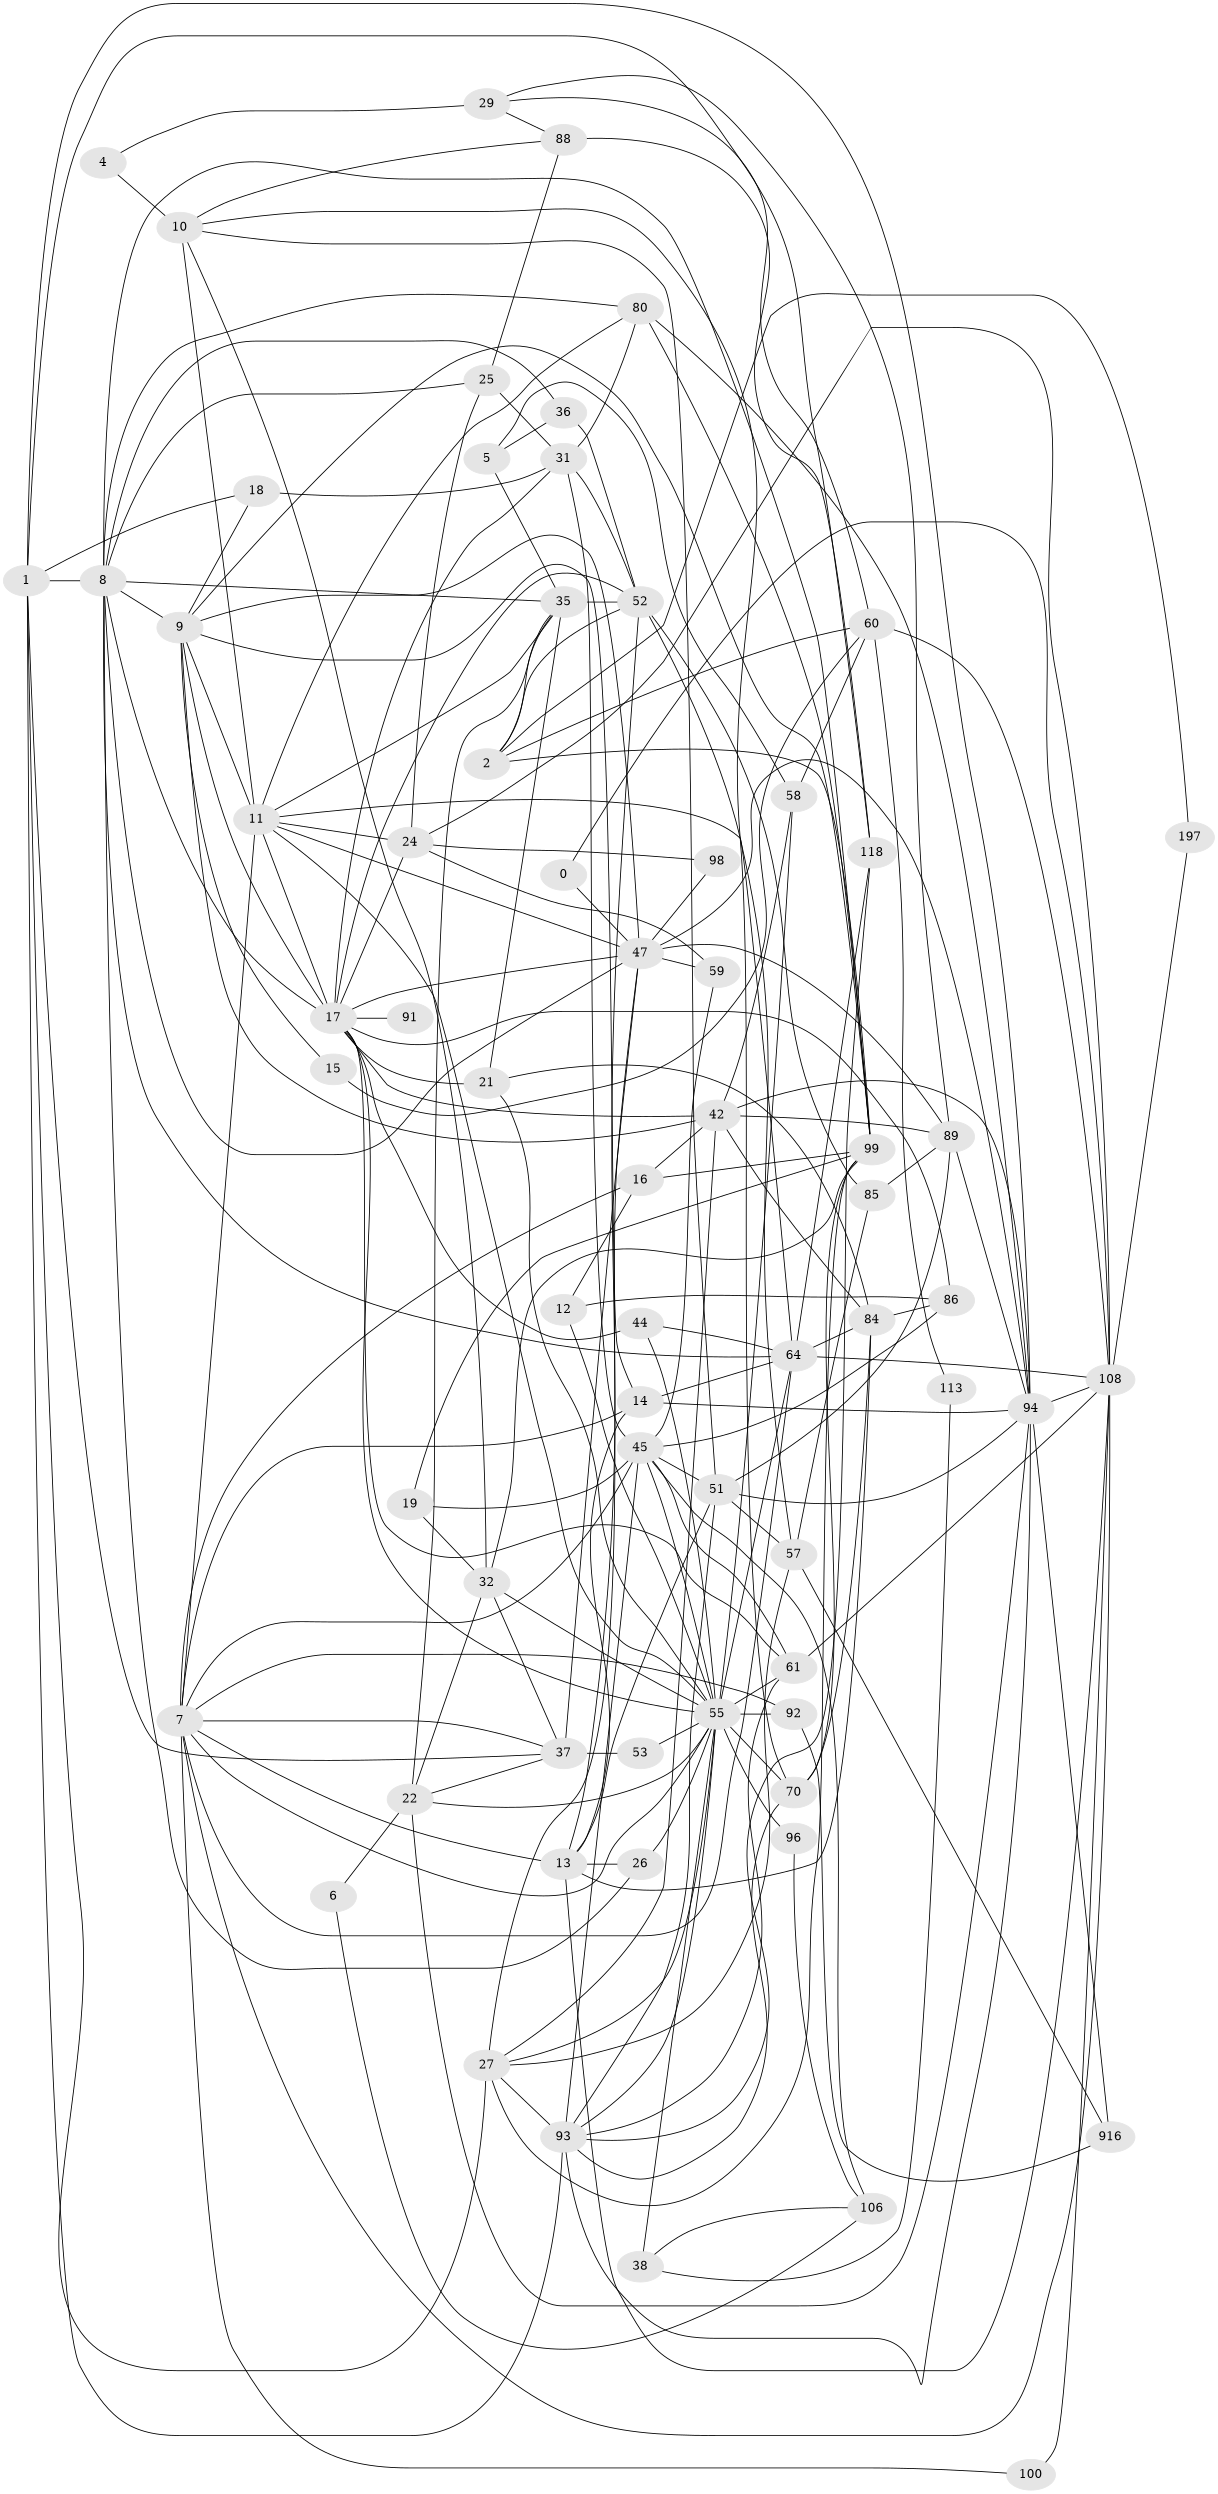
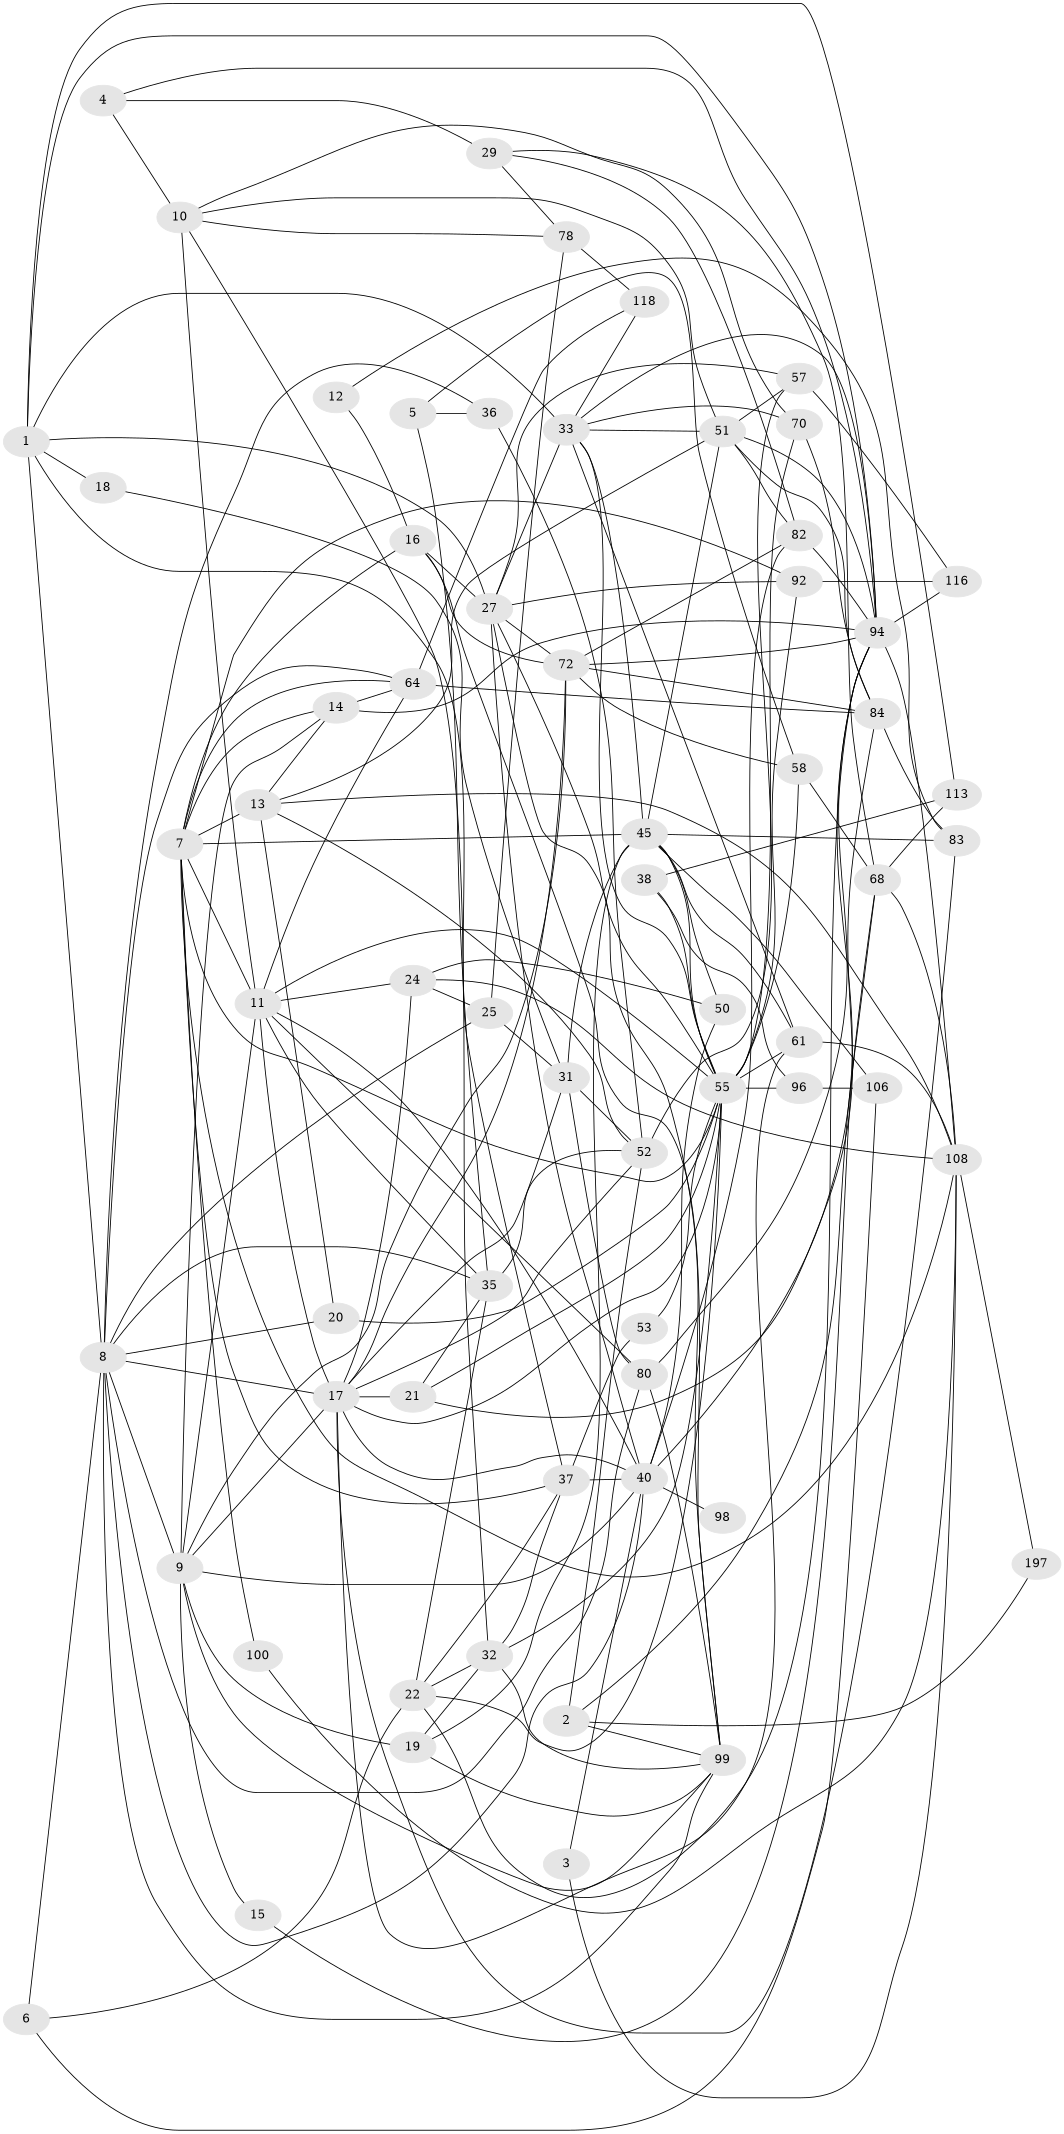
(541, 36) -> (637, 3)
none -> (690, 84)
(564, 140) -> (566, 237)
(217, 562) -> (259, 1698)
none -> (451, 575)
none -> (643, 586)
(872, 624) -> (878, 880)
(525, 683) -> none
(564, 851) -> none
(564, 875) -> (566, 1864)
(640, 953) -> (645, 1479)
(717, 972) -> (723, 1010)
(410, 1018) -> none
(717, 1115) -> (566, 665)
(952, 1137) -> (799, 536)
(872, 1196) -> none
(952, 1300) -> (957, 841)
(640, 1324) -> none
(952, 1364) -> none
(761, 1511) -> none
(832, 1517) -> none
(640, 1523) -> none
none -> (65, 1688)
(847, 1721) -> (841, 550)
(640, 1864) -> (336, 1318)
(564, 2137) -> (566, 430)
(1110, 2137) -> (957, 582)
(747, 2215) -> (733, 976)
